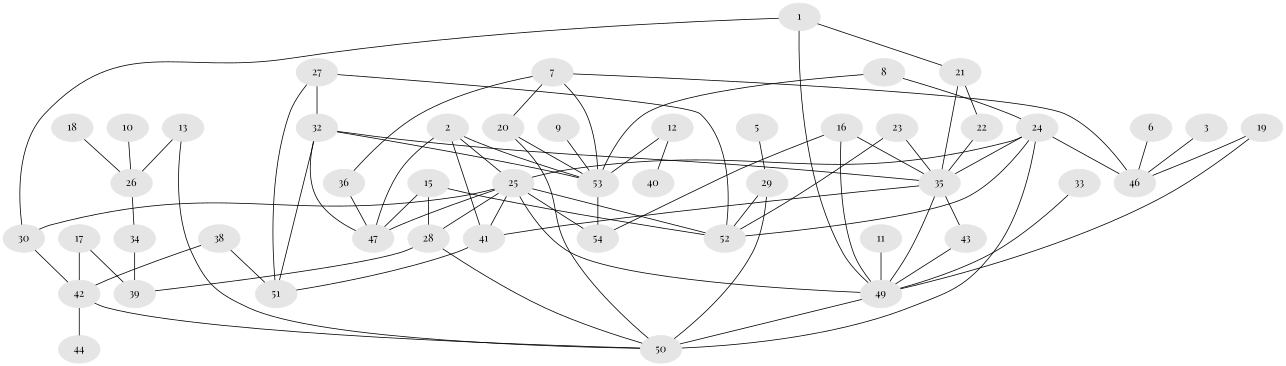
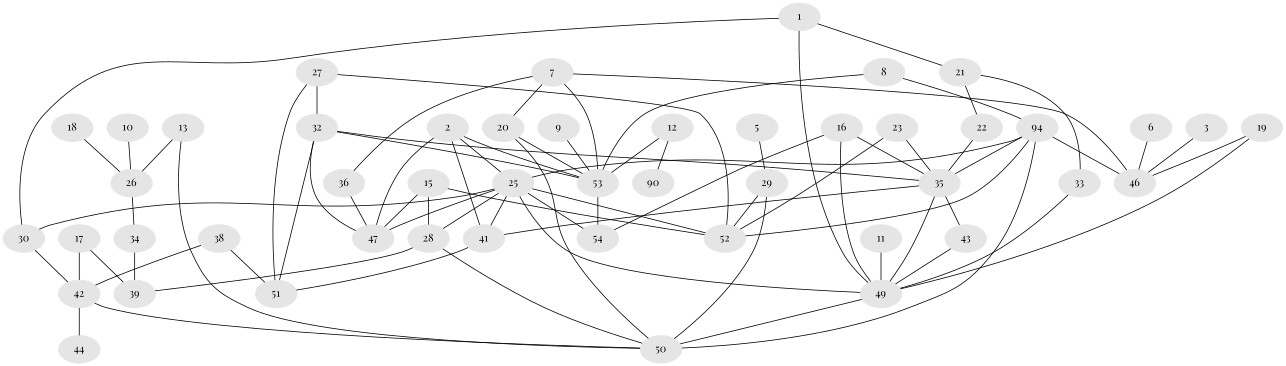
(950, 128) -> (1052, 102)
(1037, 128) -> (1037, 128)
(653, 183) -> (653, 183)
